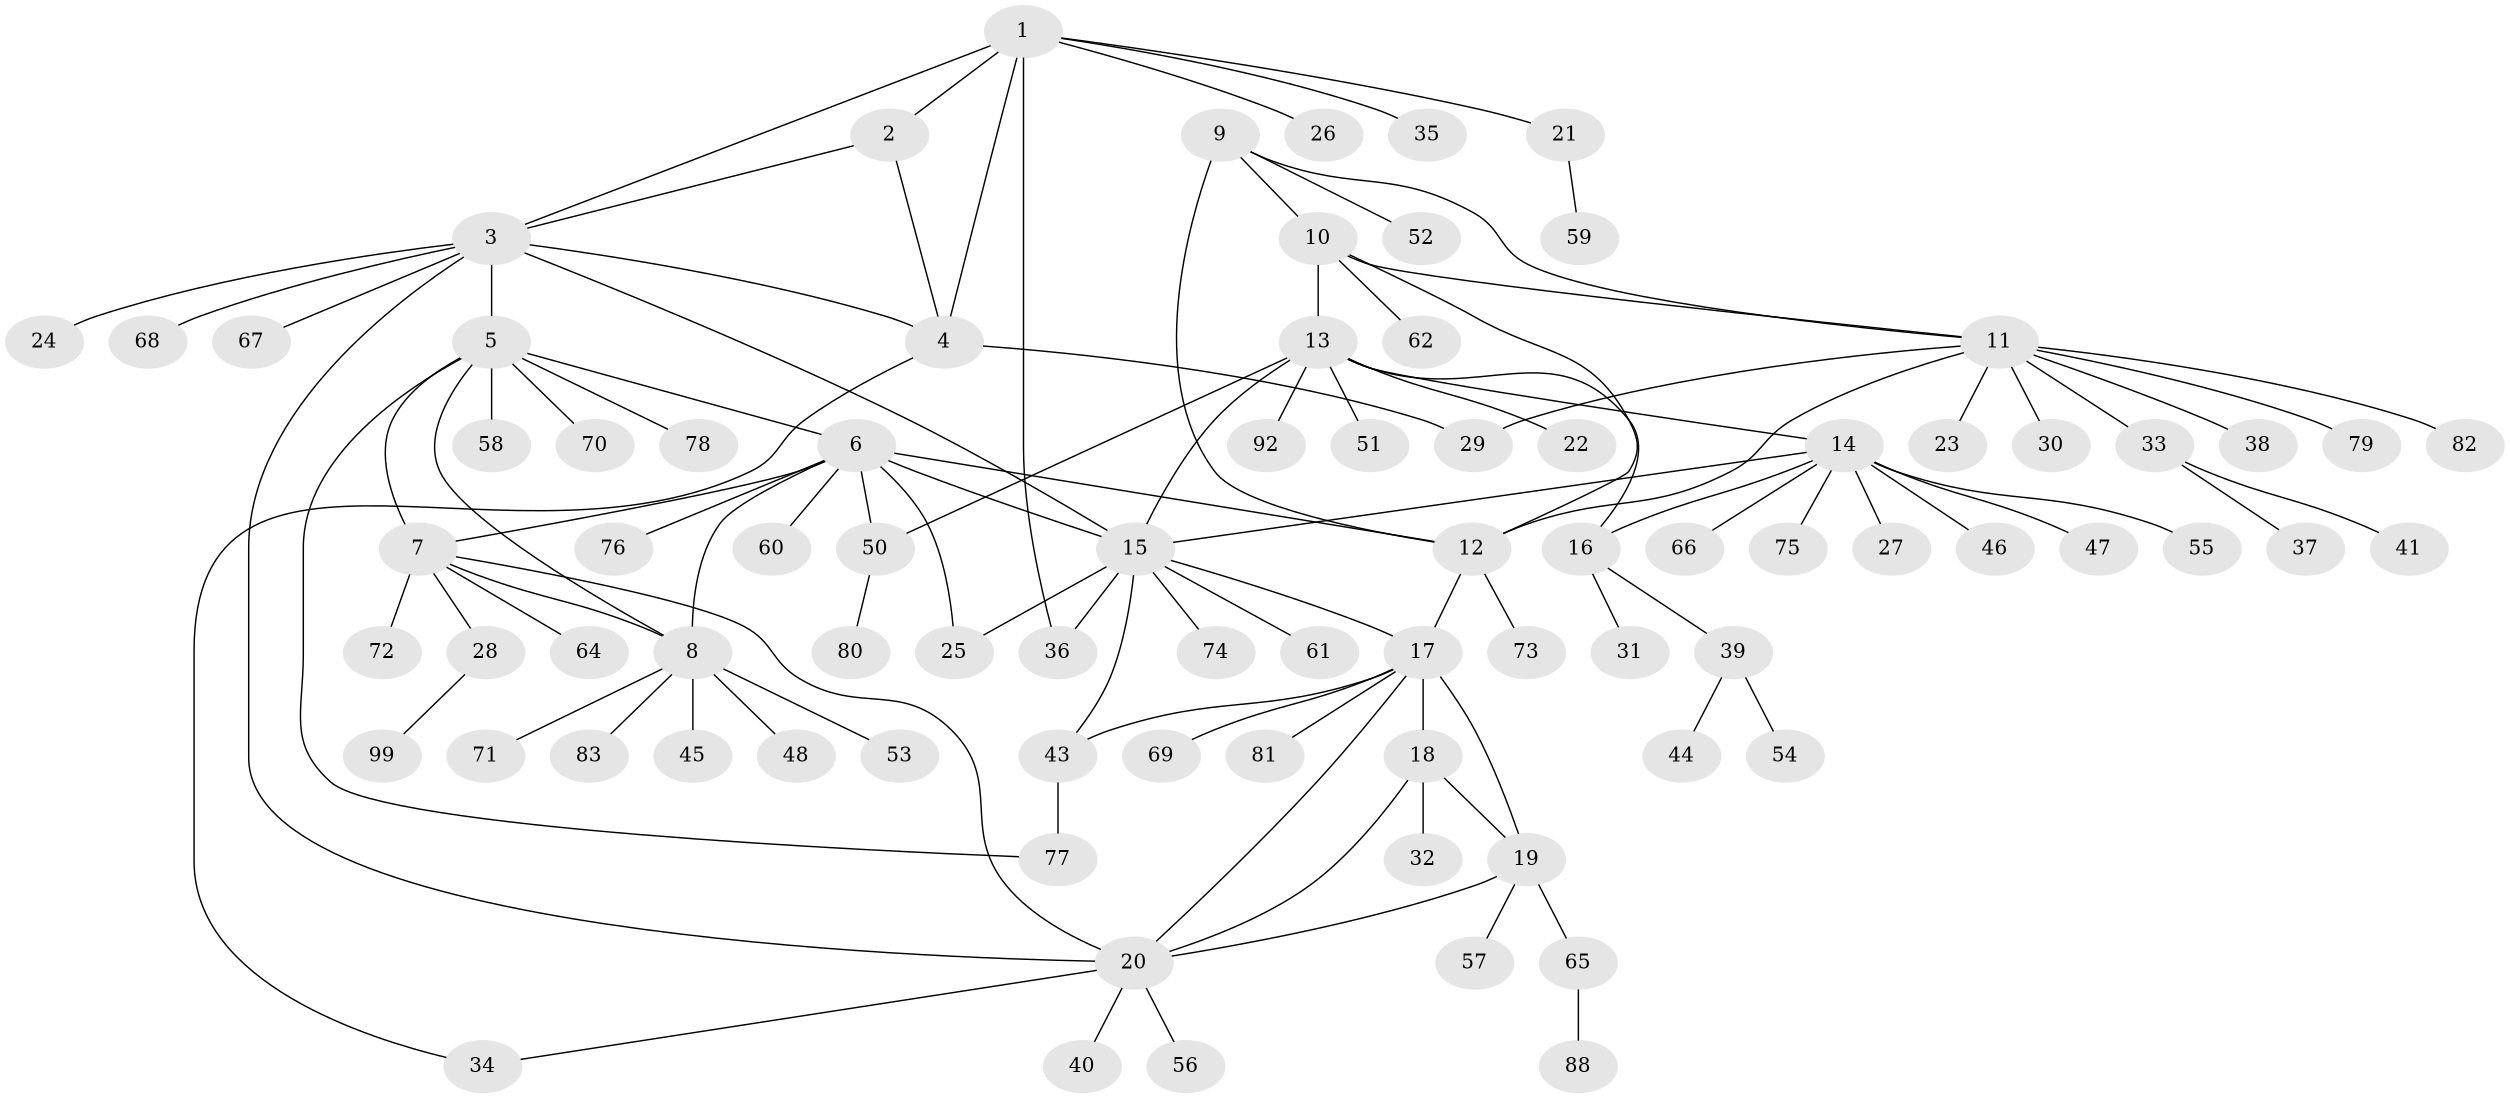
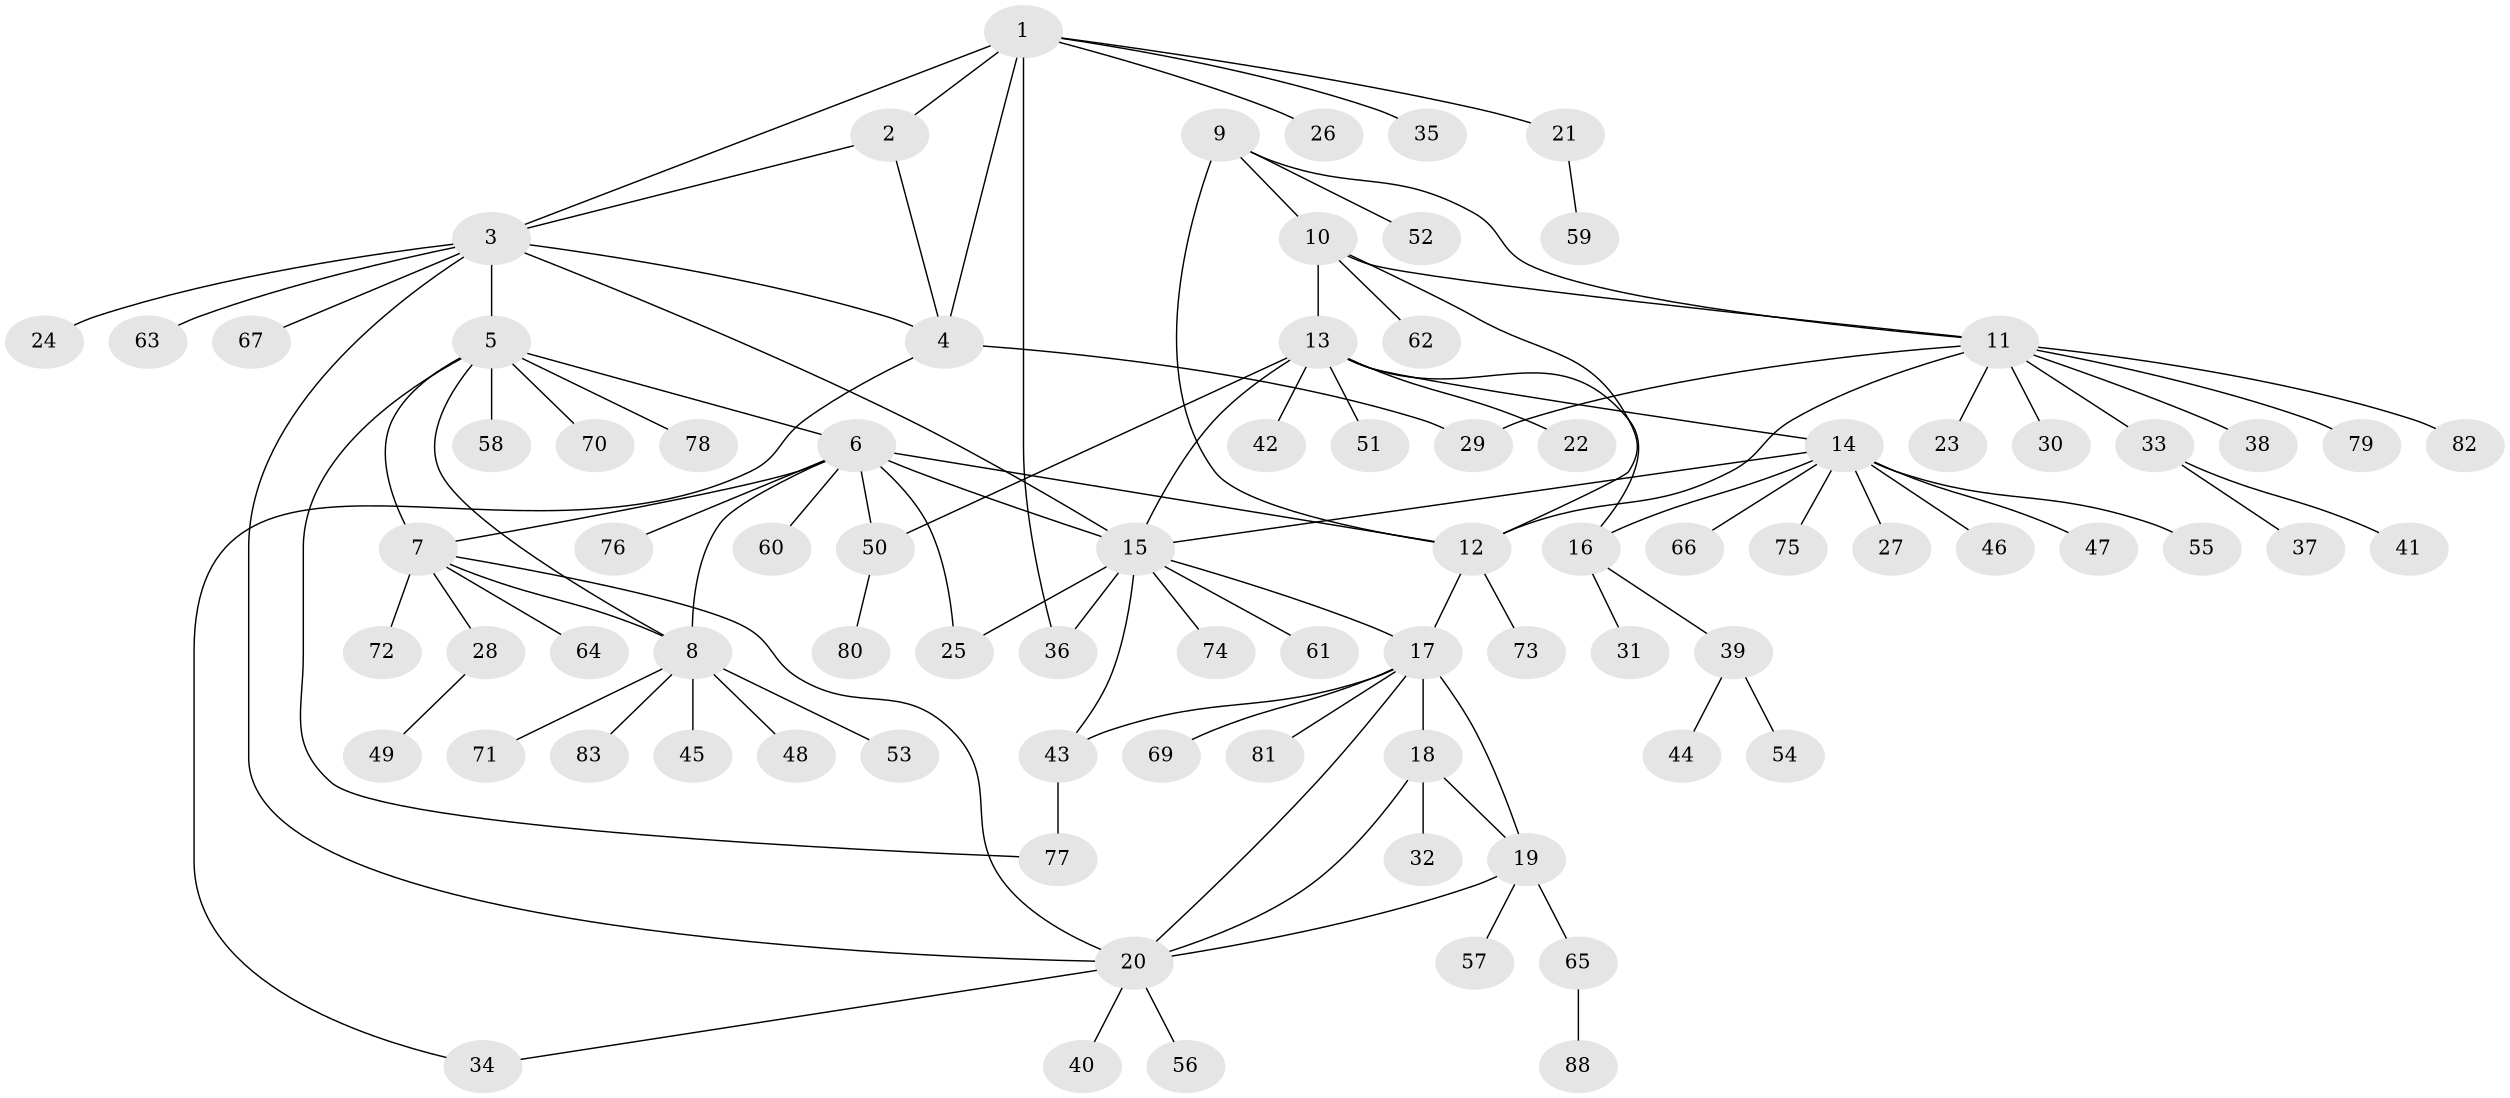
(148, 342) -> (148, 342)
(1266, 446) -> (1266, 446)
(382, 756) -> (382, 756)
